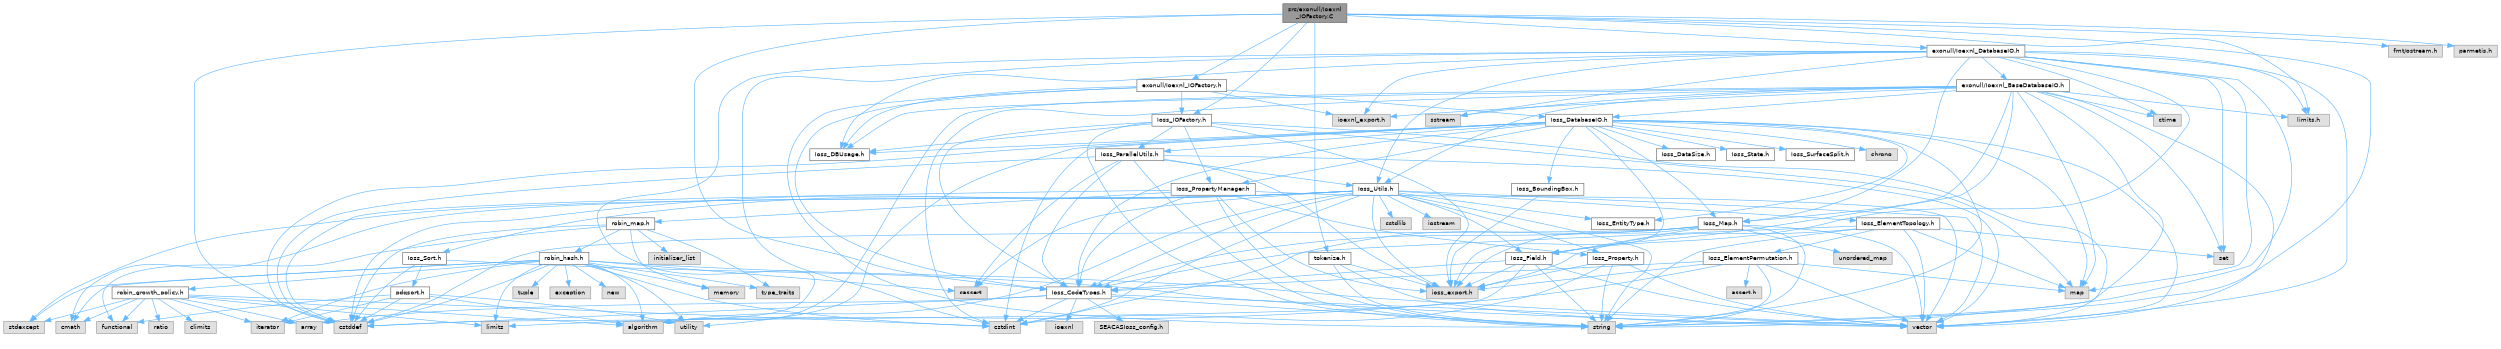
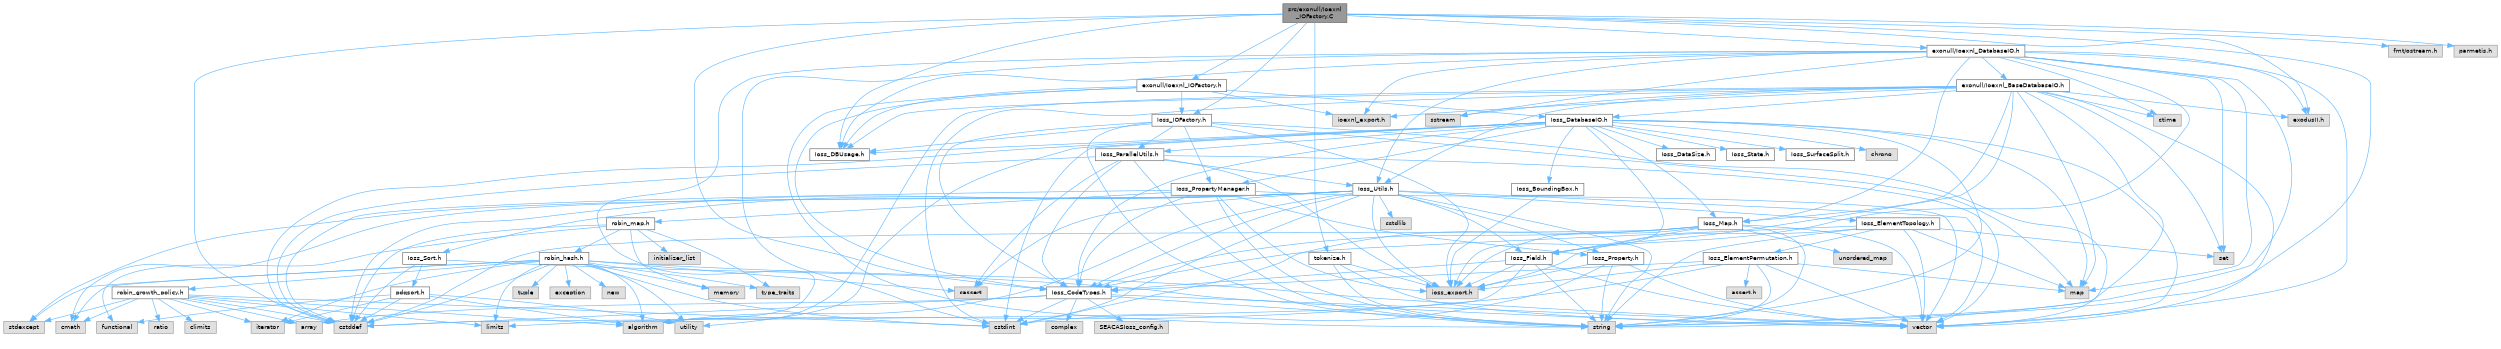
none -> (1042, 39)
(2309, 120) -> (2309, 120)
(1442, 224) -> none
(1623, 224) -> none
(136, 308) -> (265, 310)
(1064, 327) -> (1064, 327)
